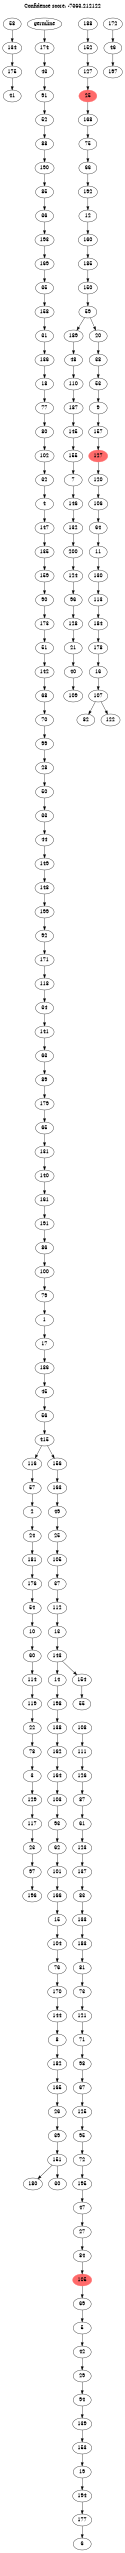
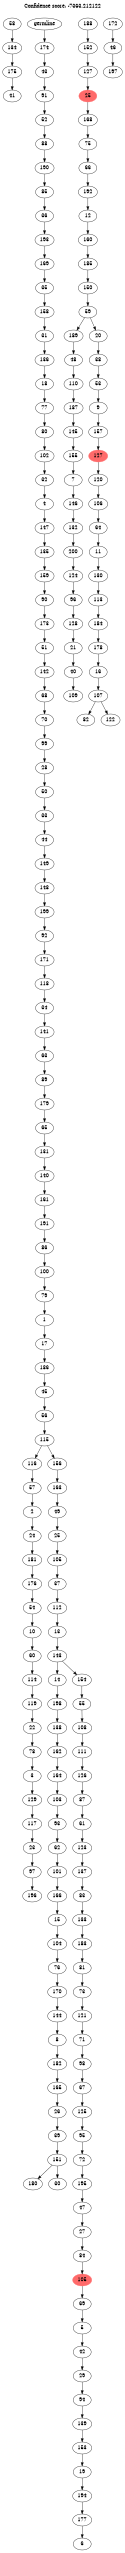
(45, 1440) -> (45, 1440)
none -> (82, 1714)
